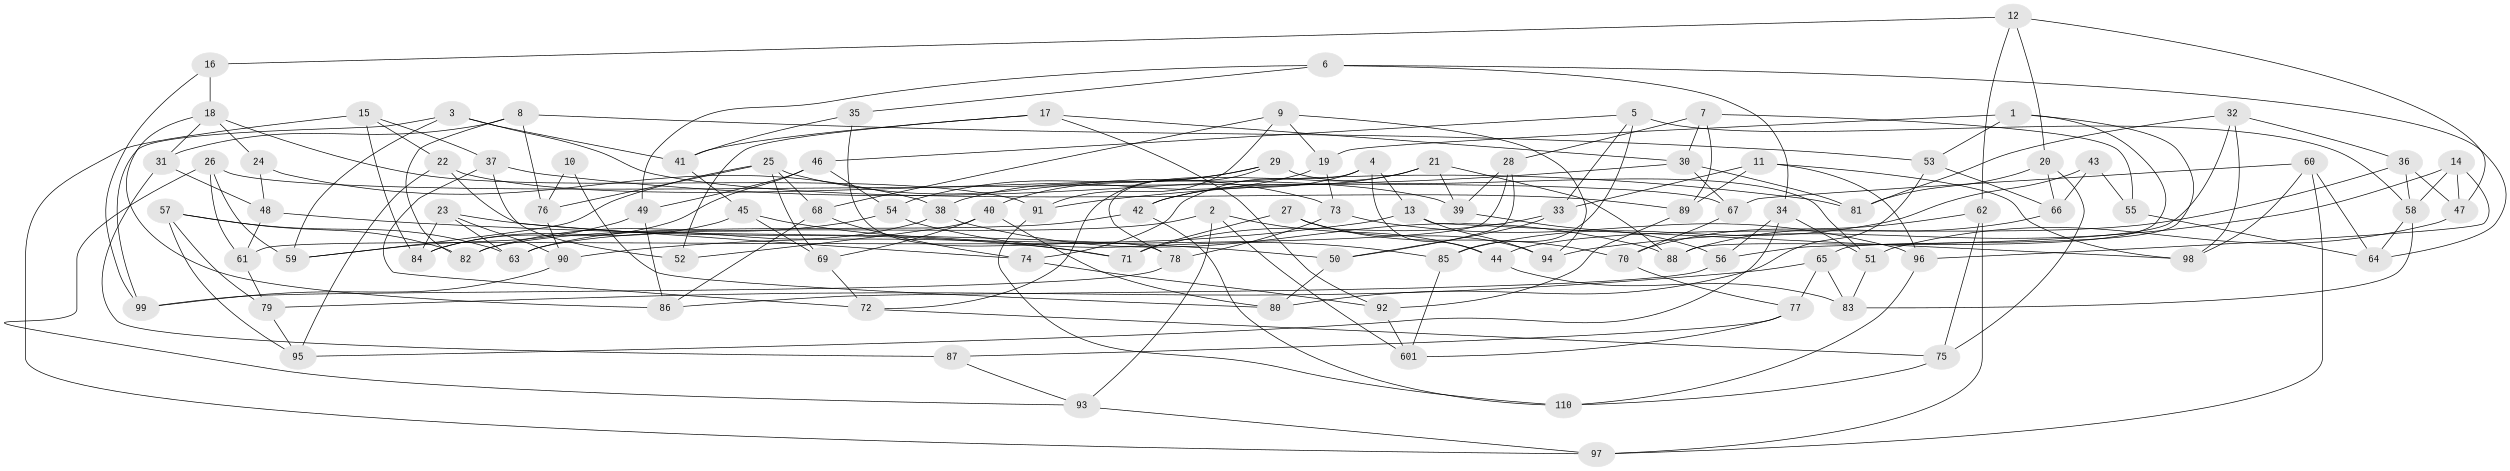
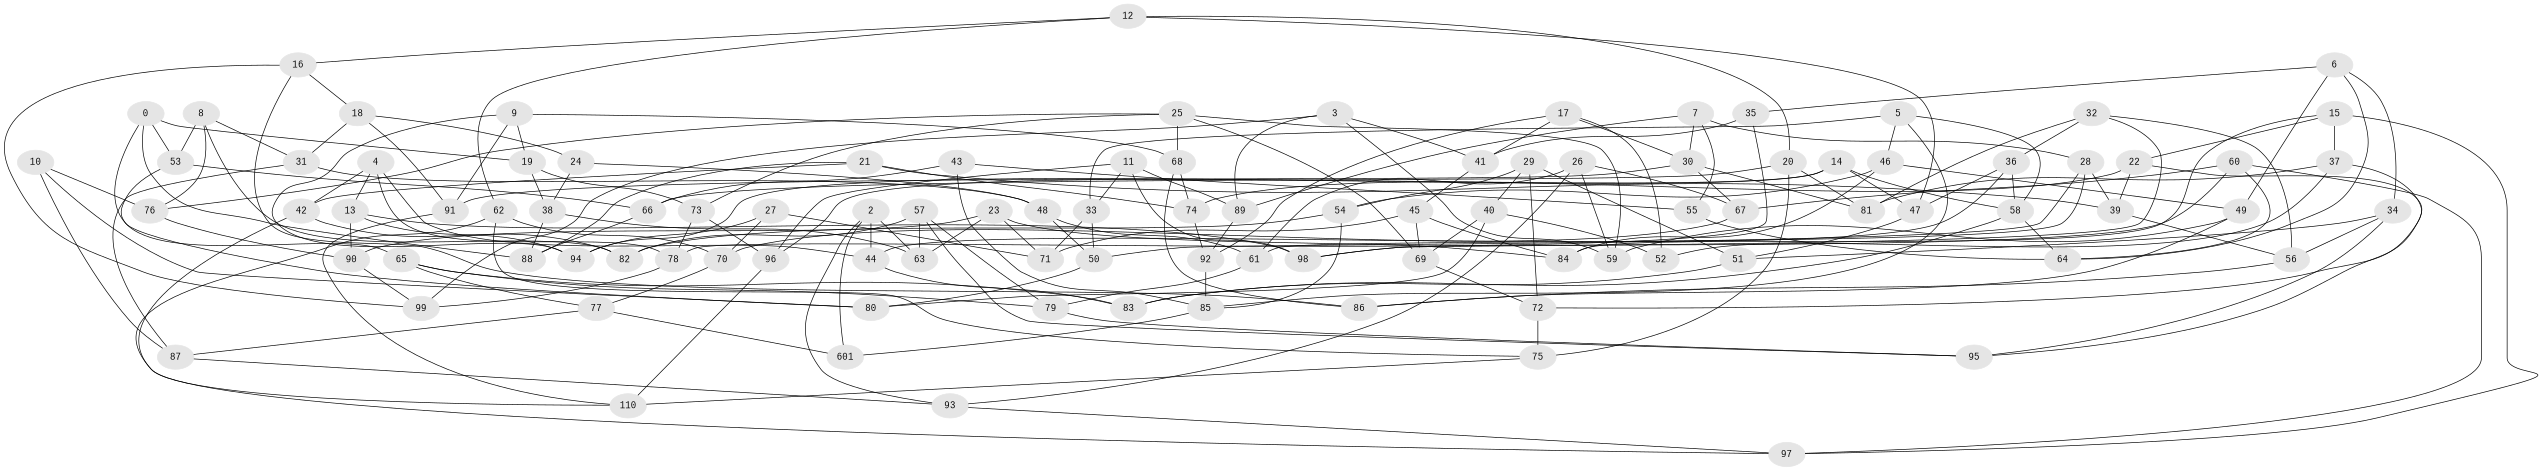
(2013, 114) -> (146, 114)
none -> (91, 269)
(297, 287) -> (537, 276)
(1398, 337) -> (1206, 284)
